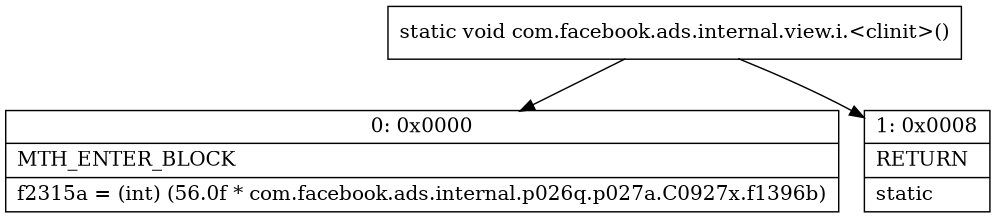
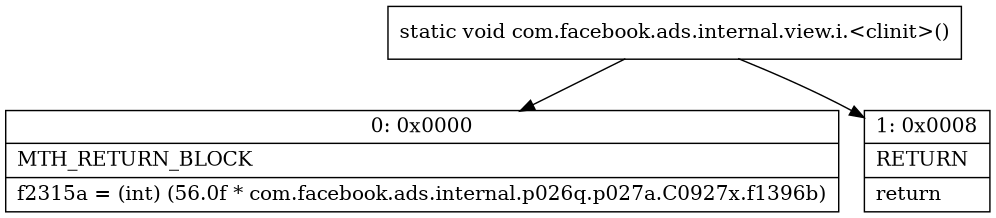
(127, 160) -> (136, 160)
(904, 194) -> (909, 194)
